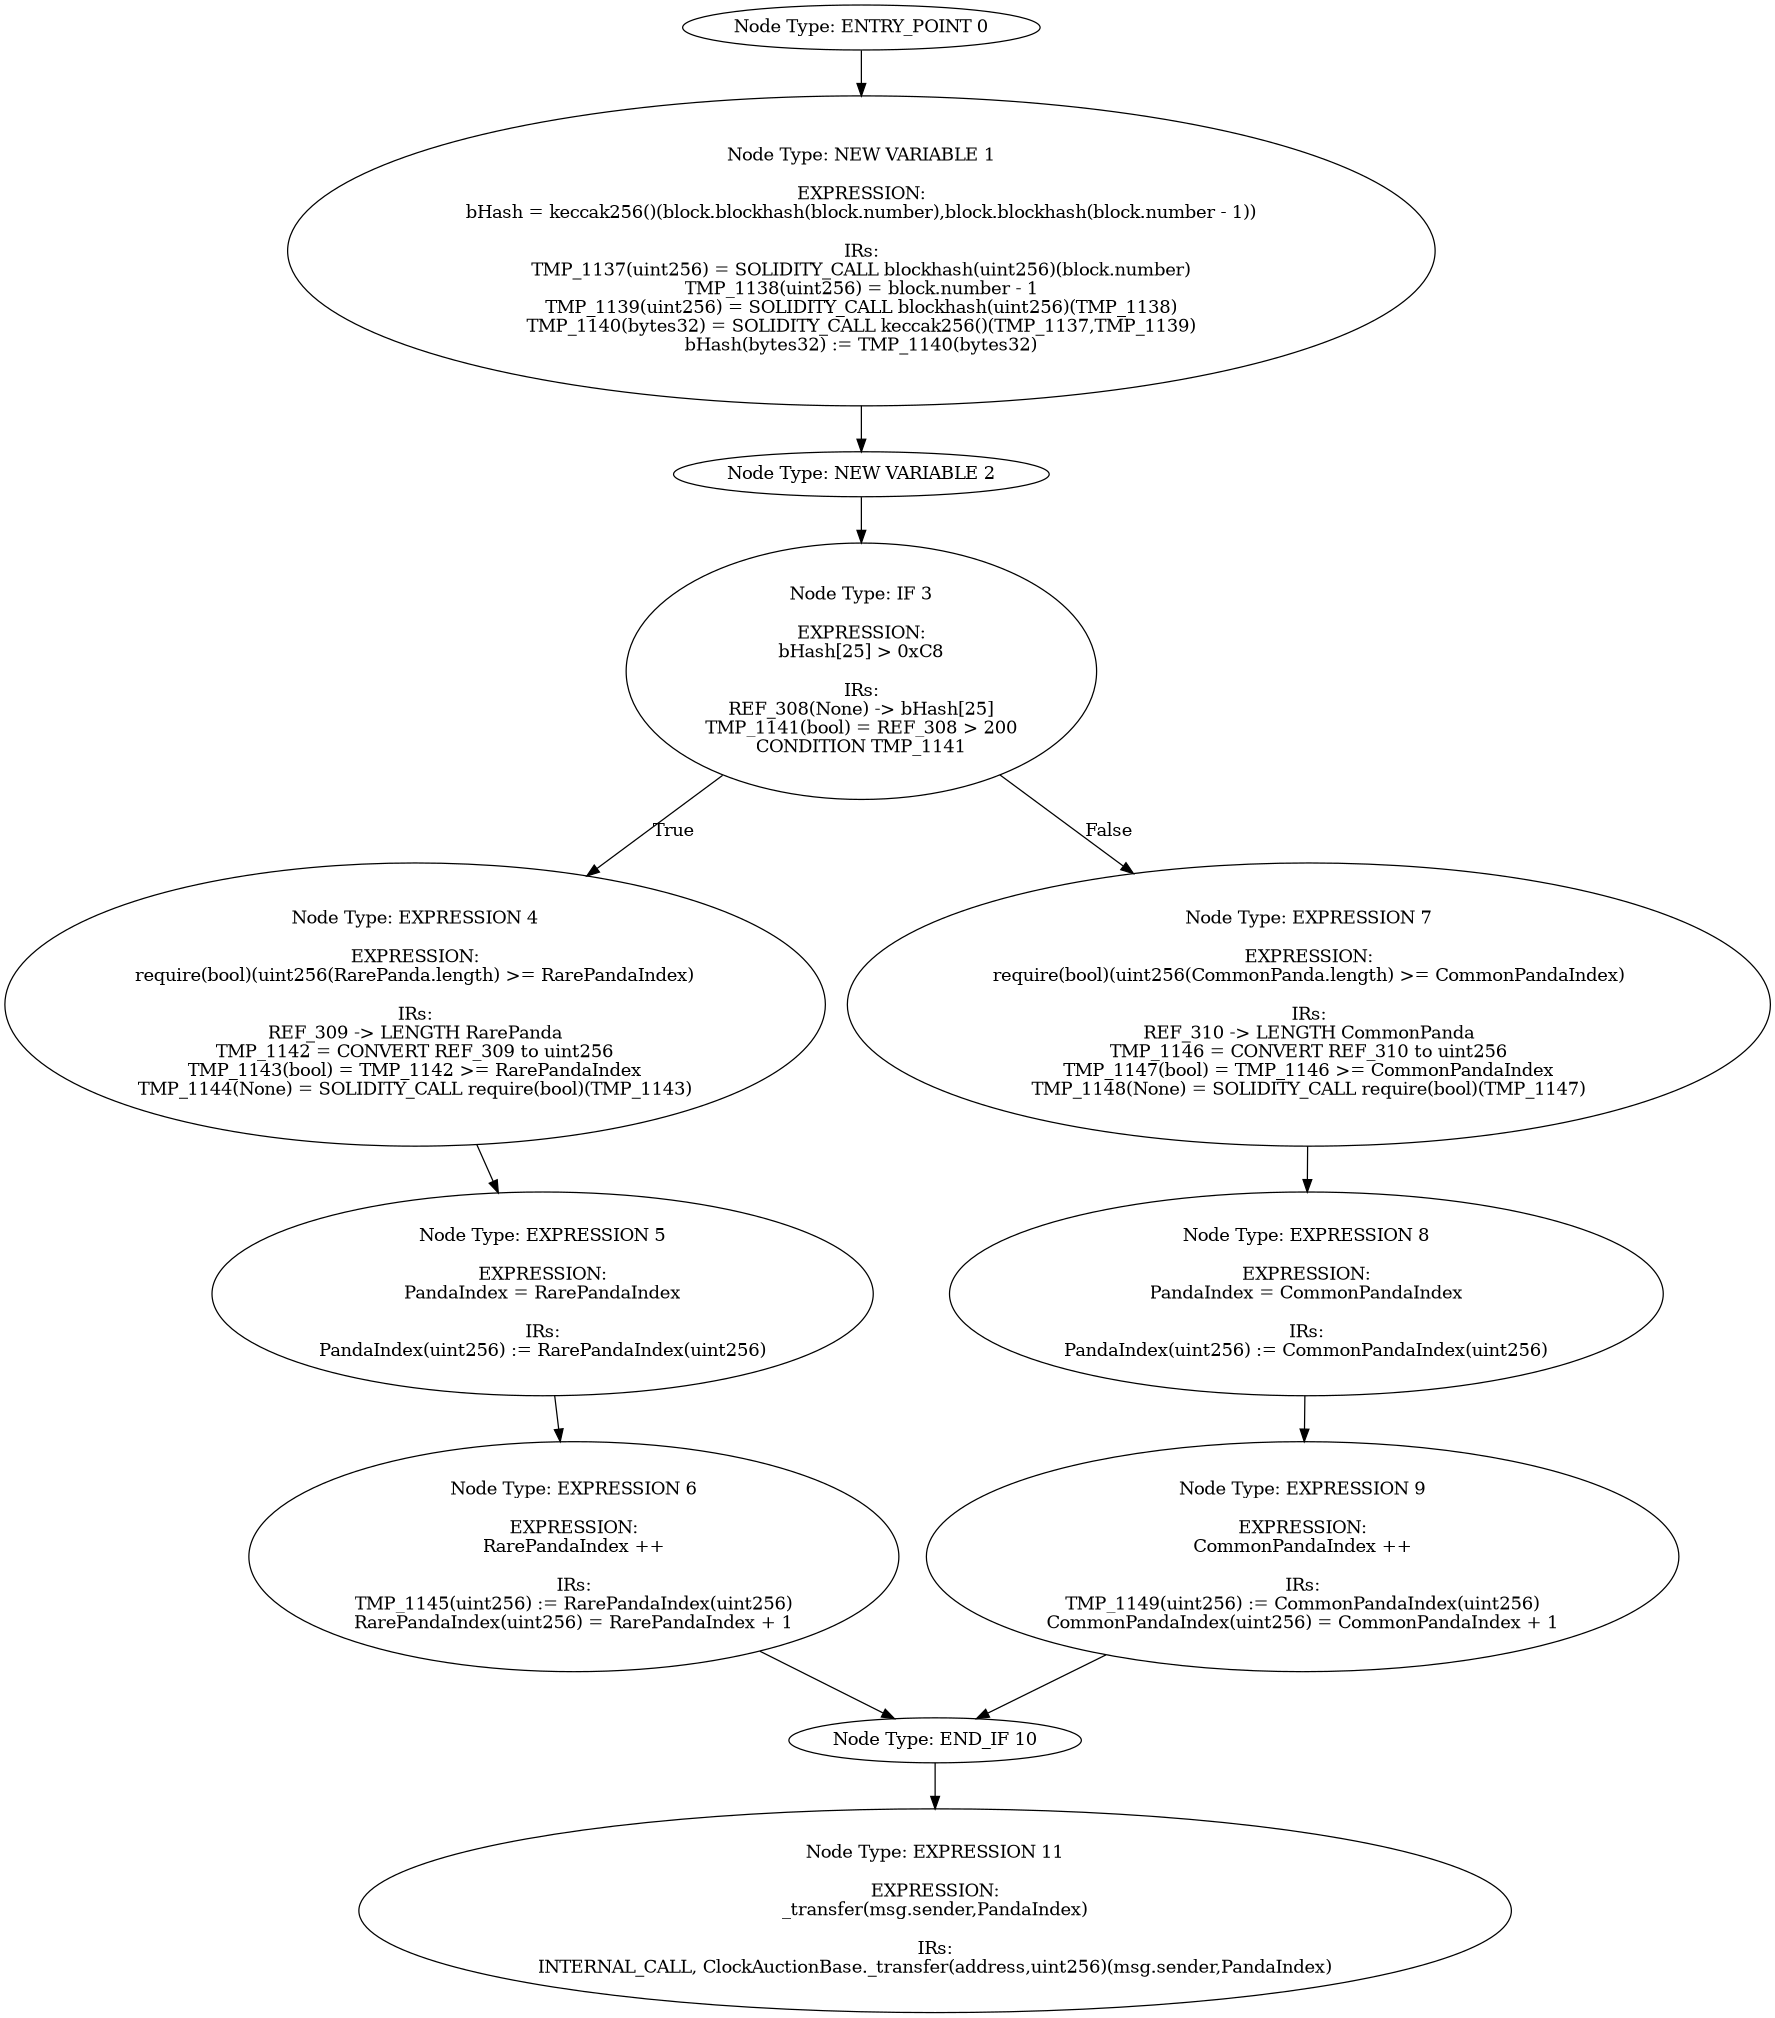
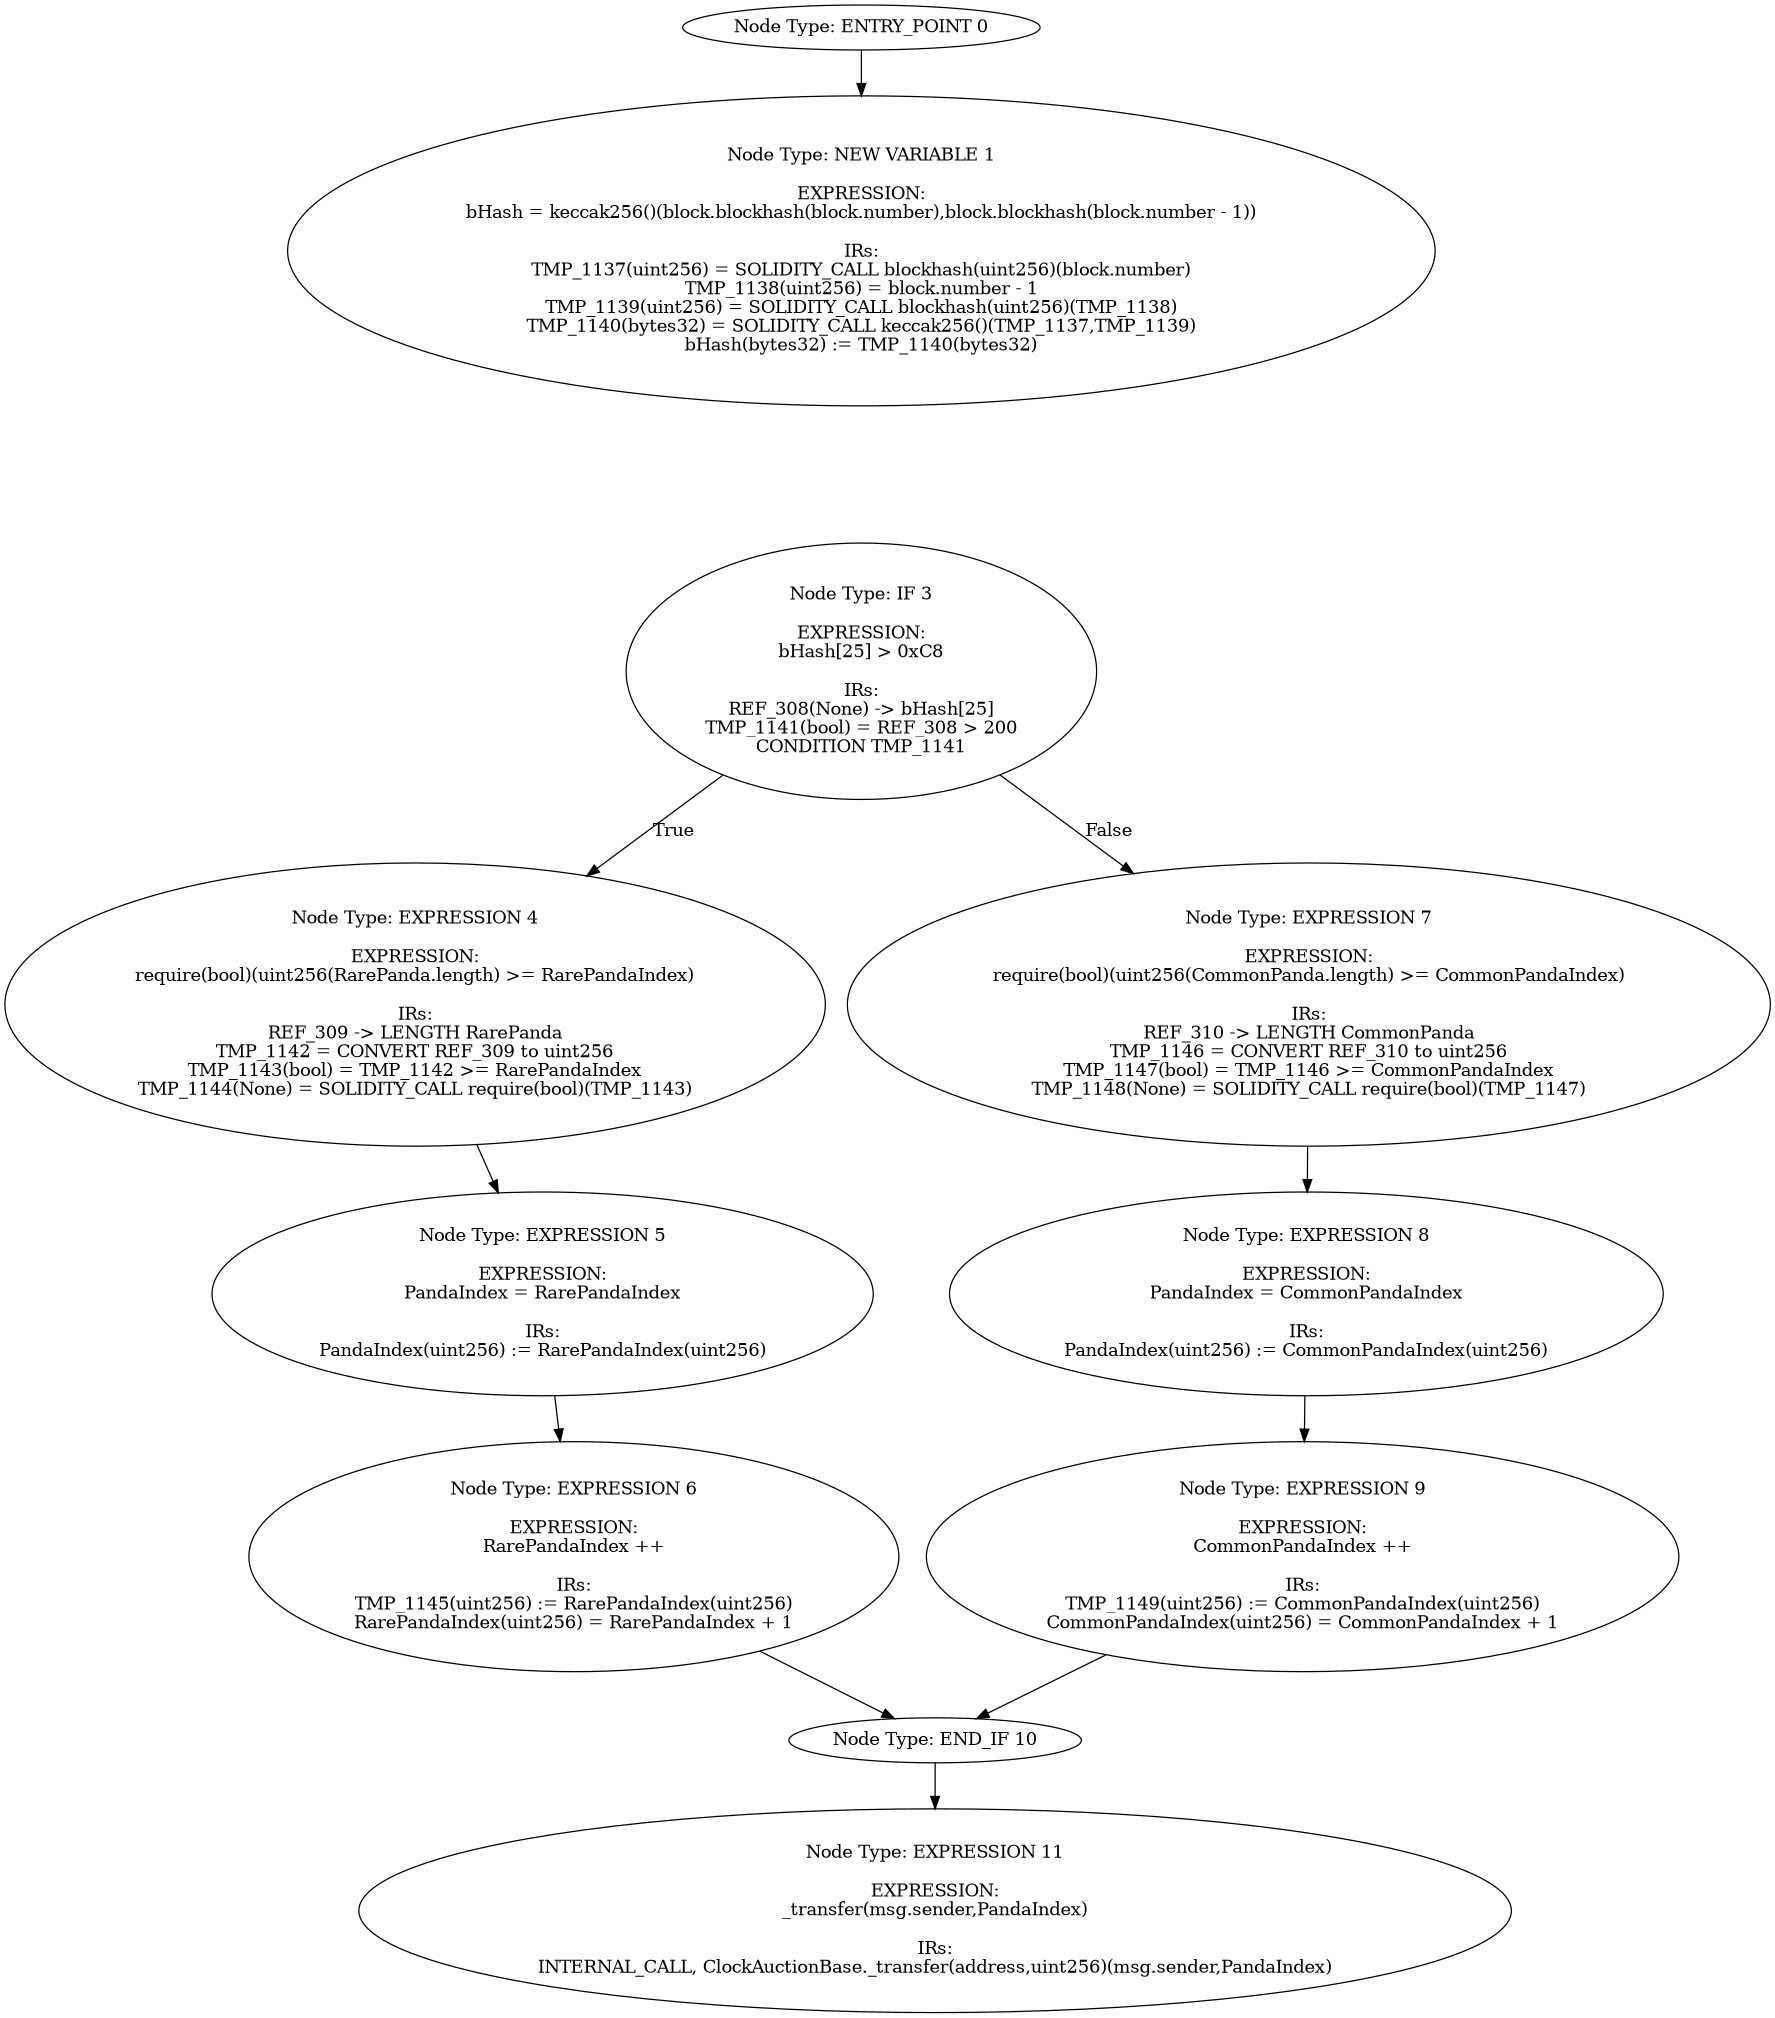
(861, 474) -> none
